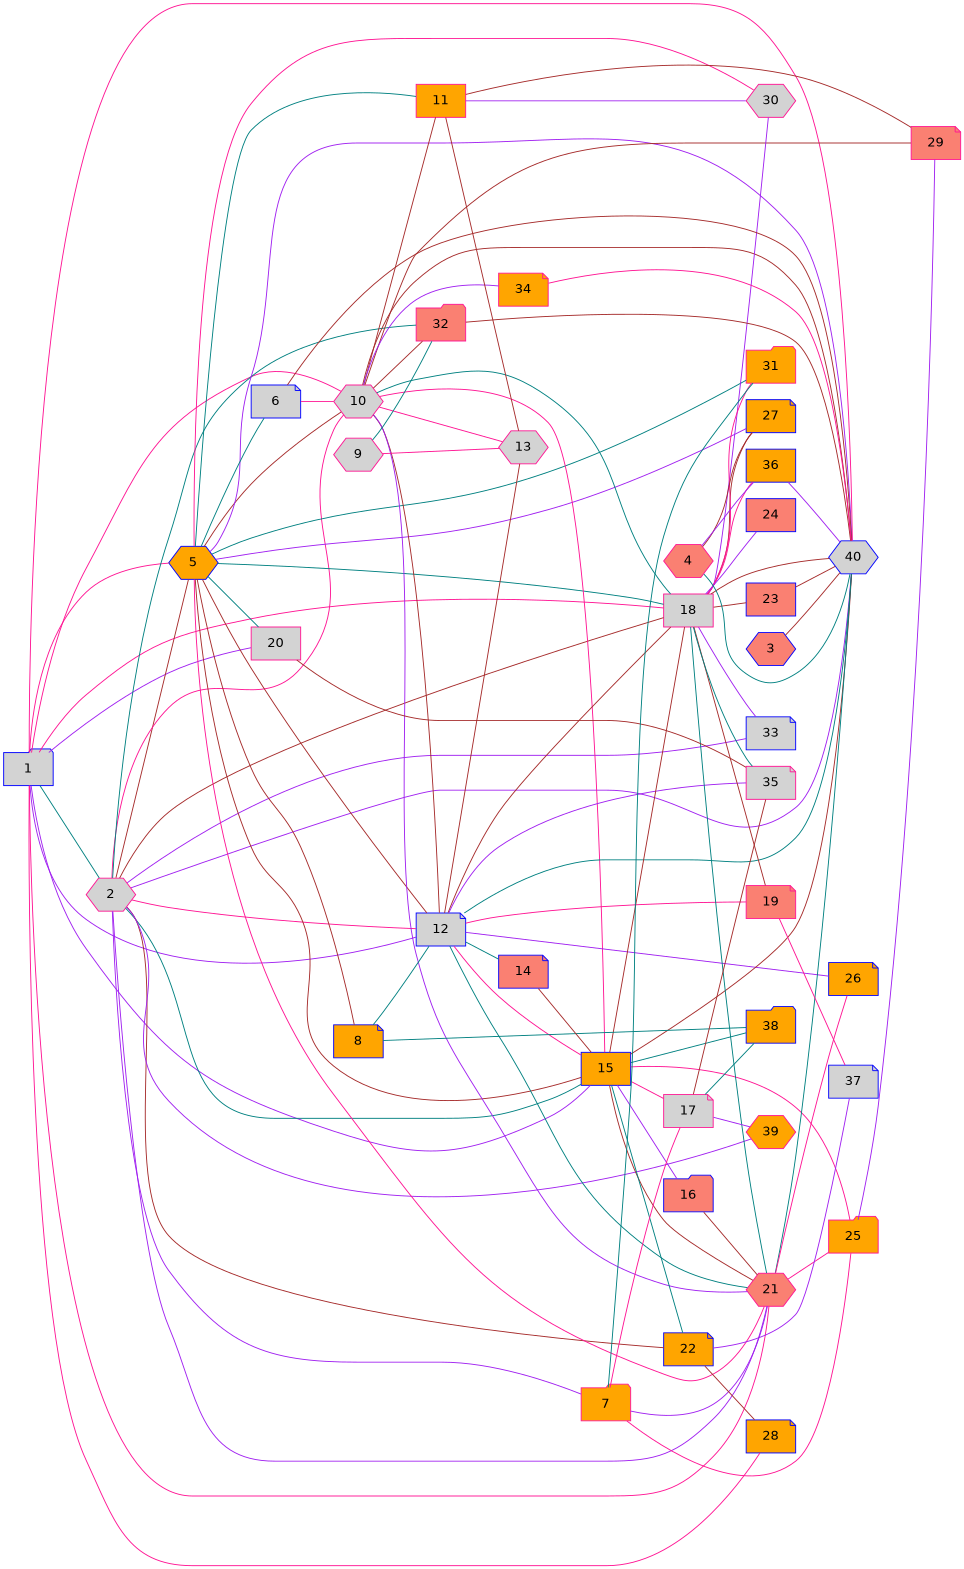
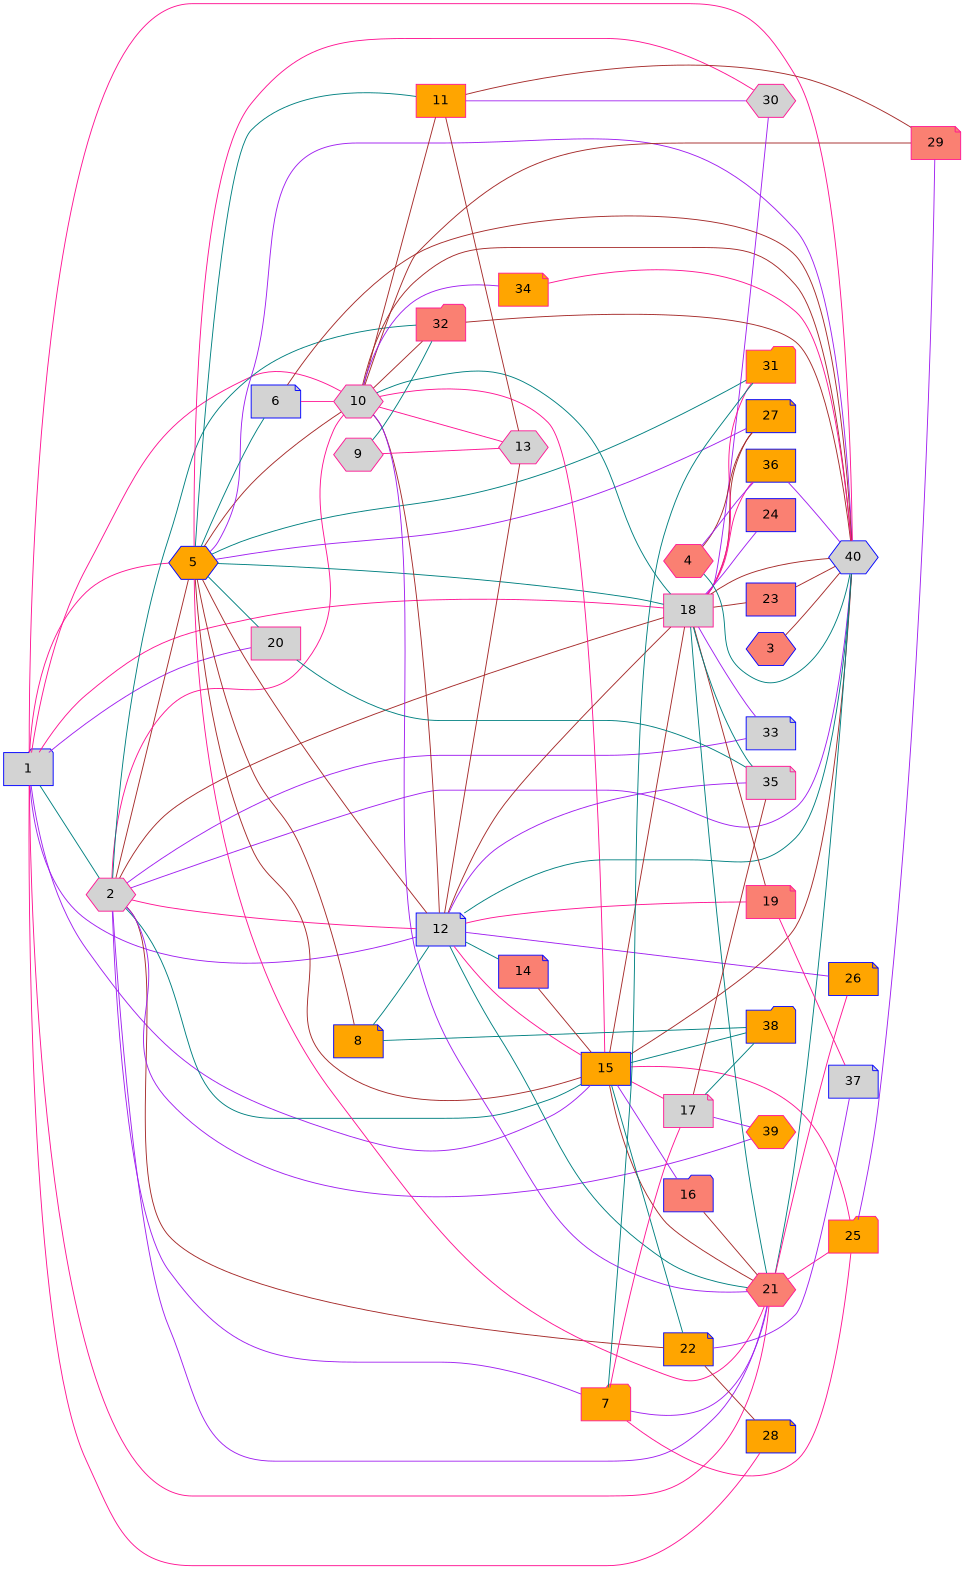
(519, 720) -> (519, 720)
